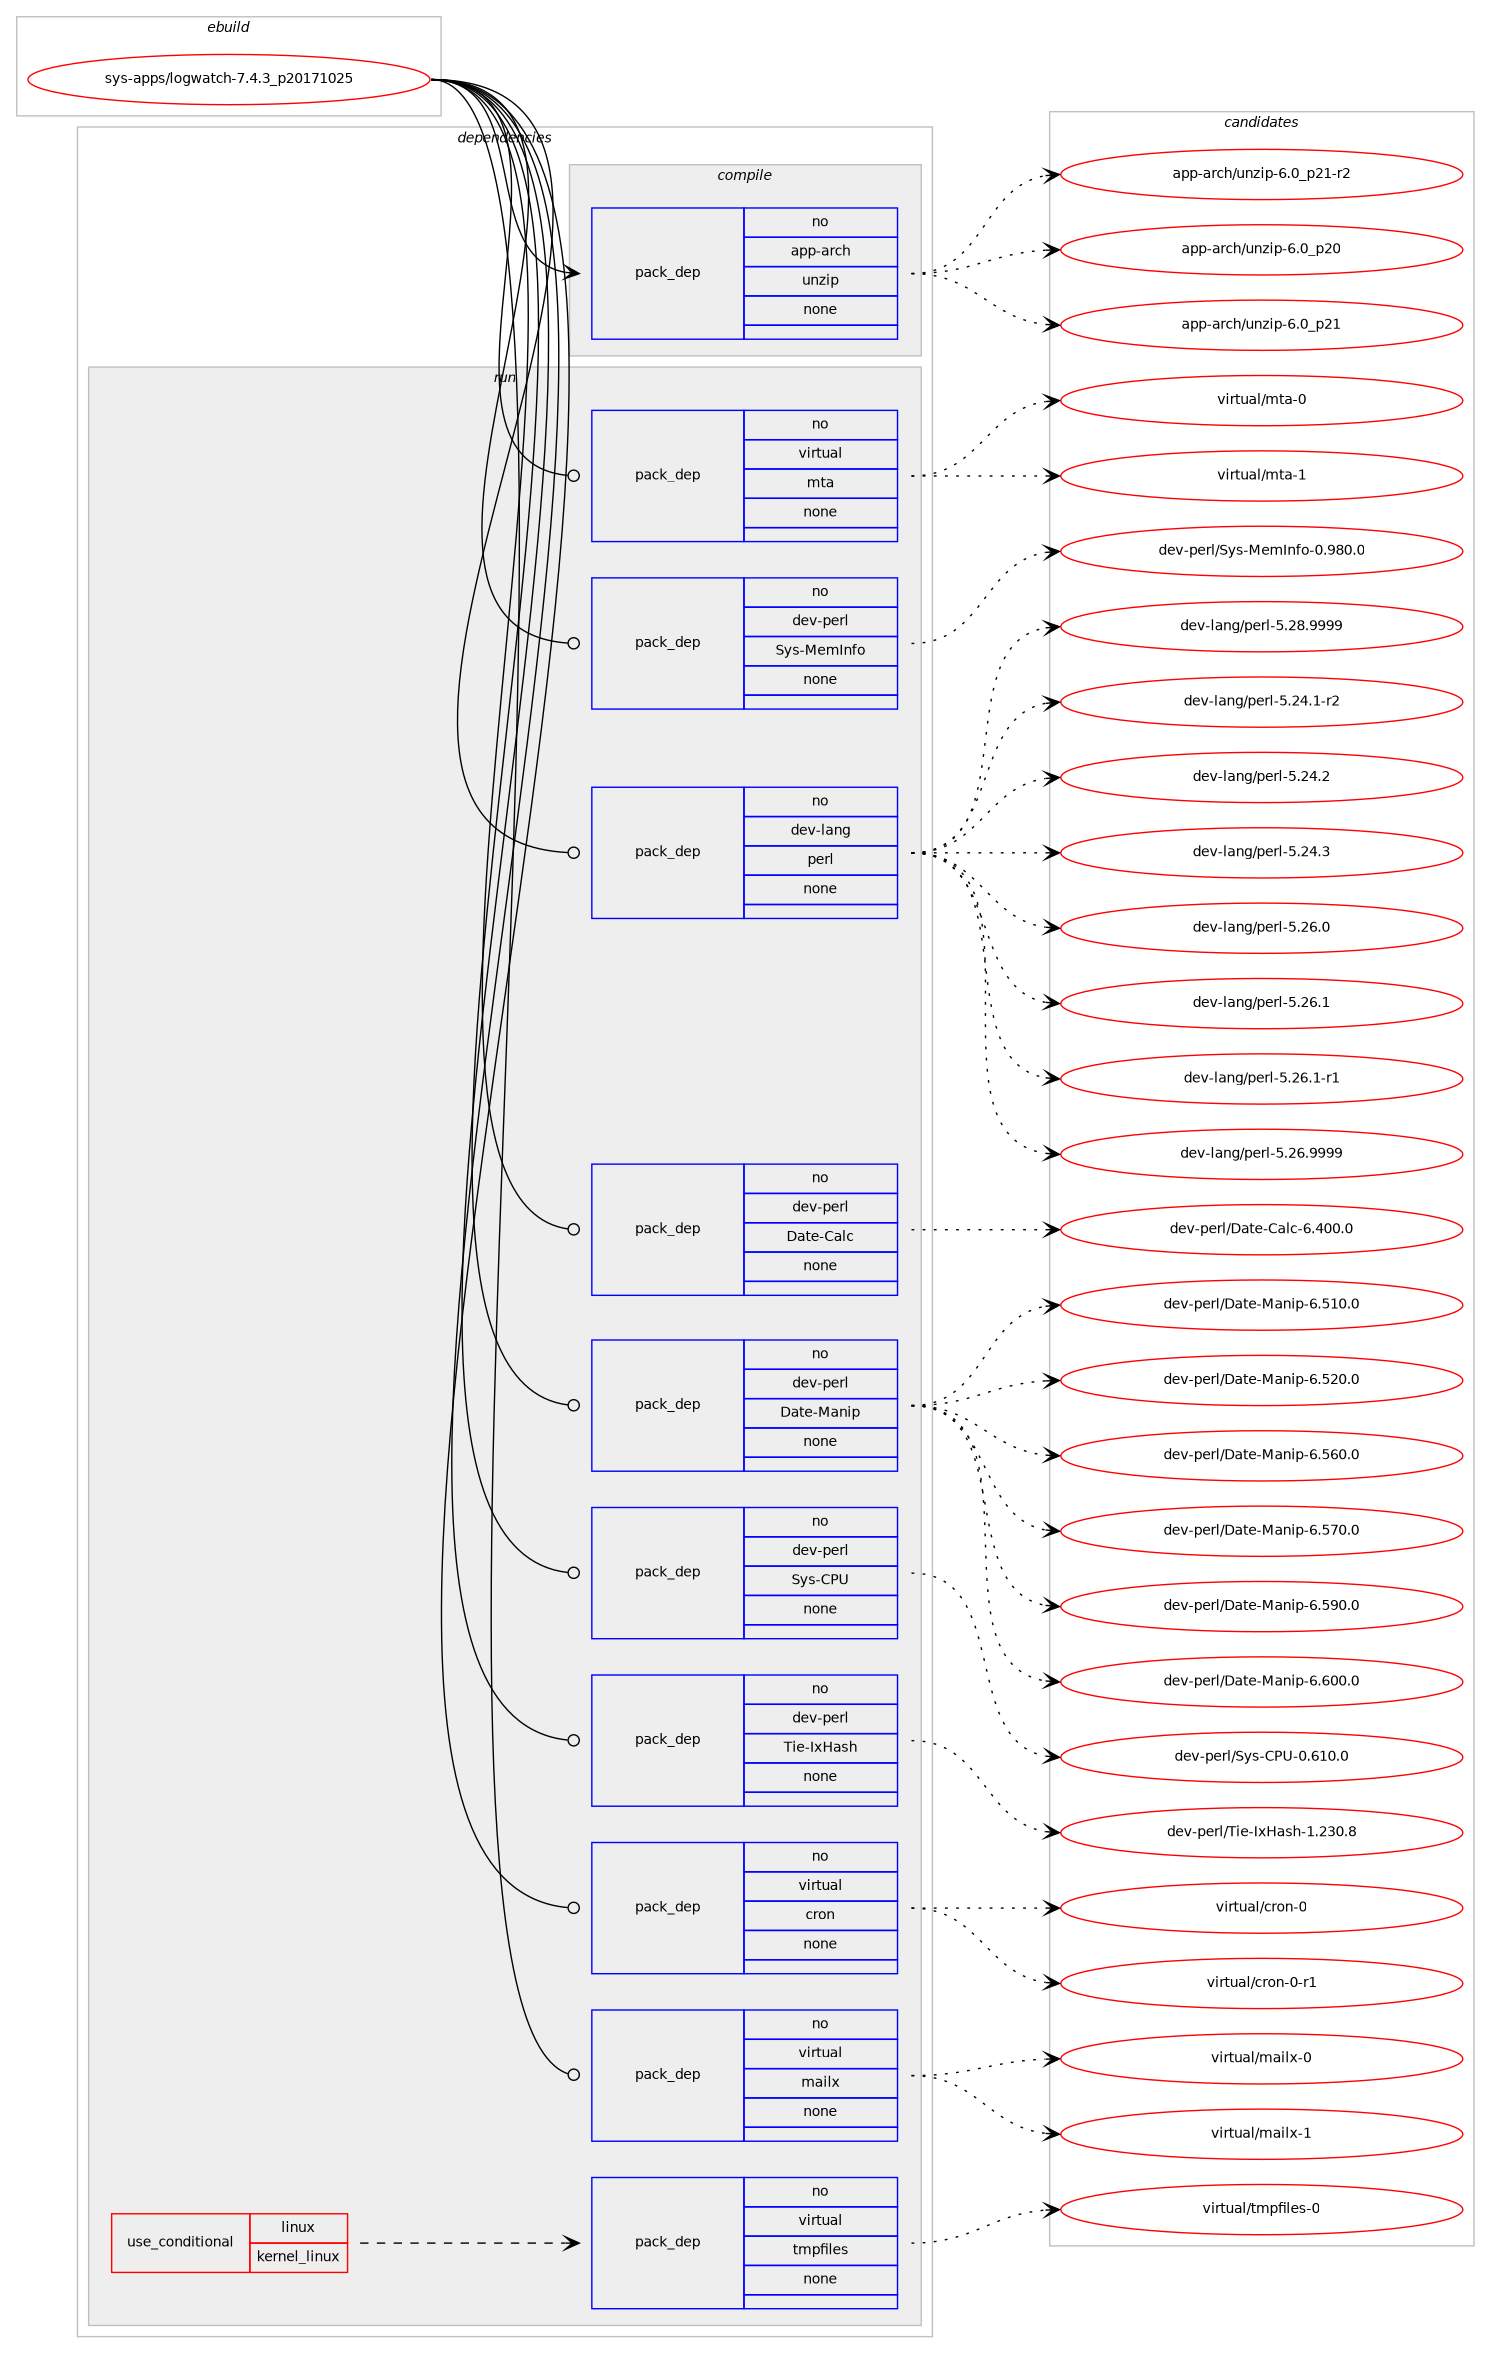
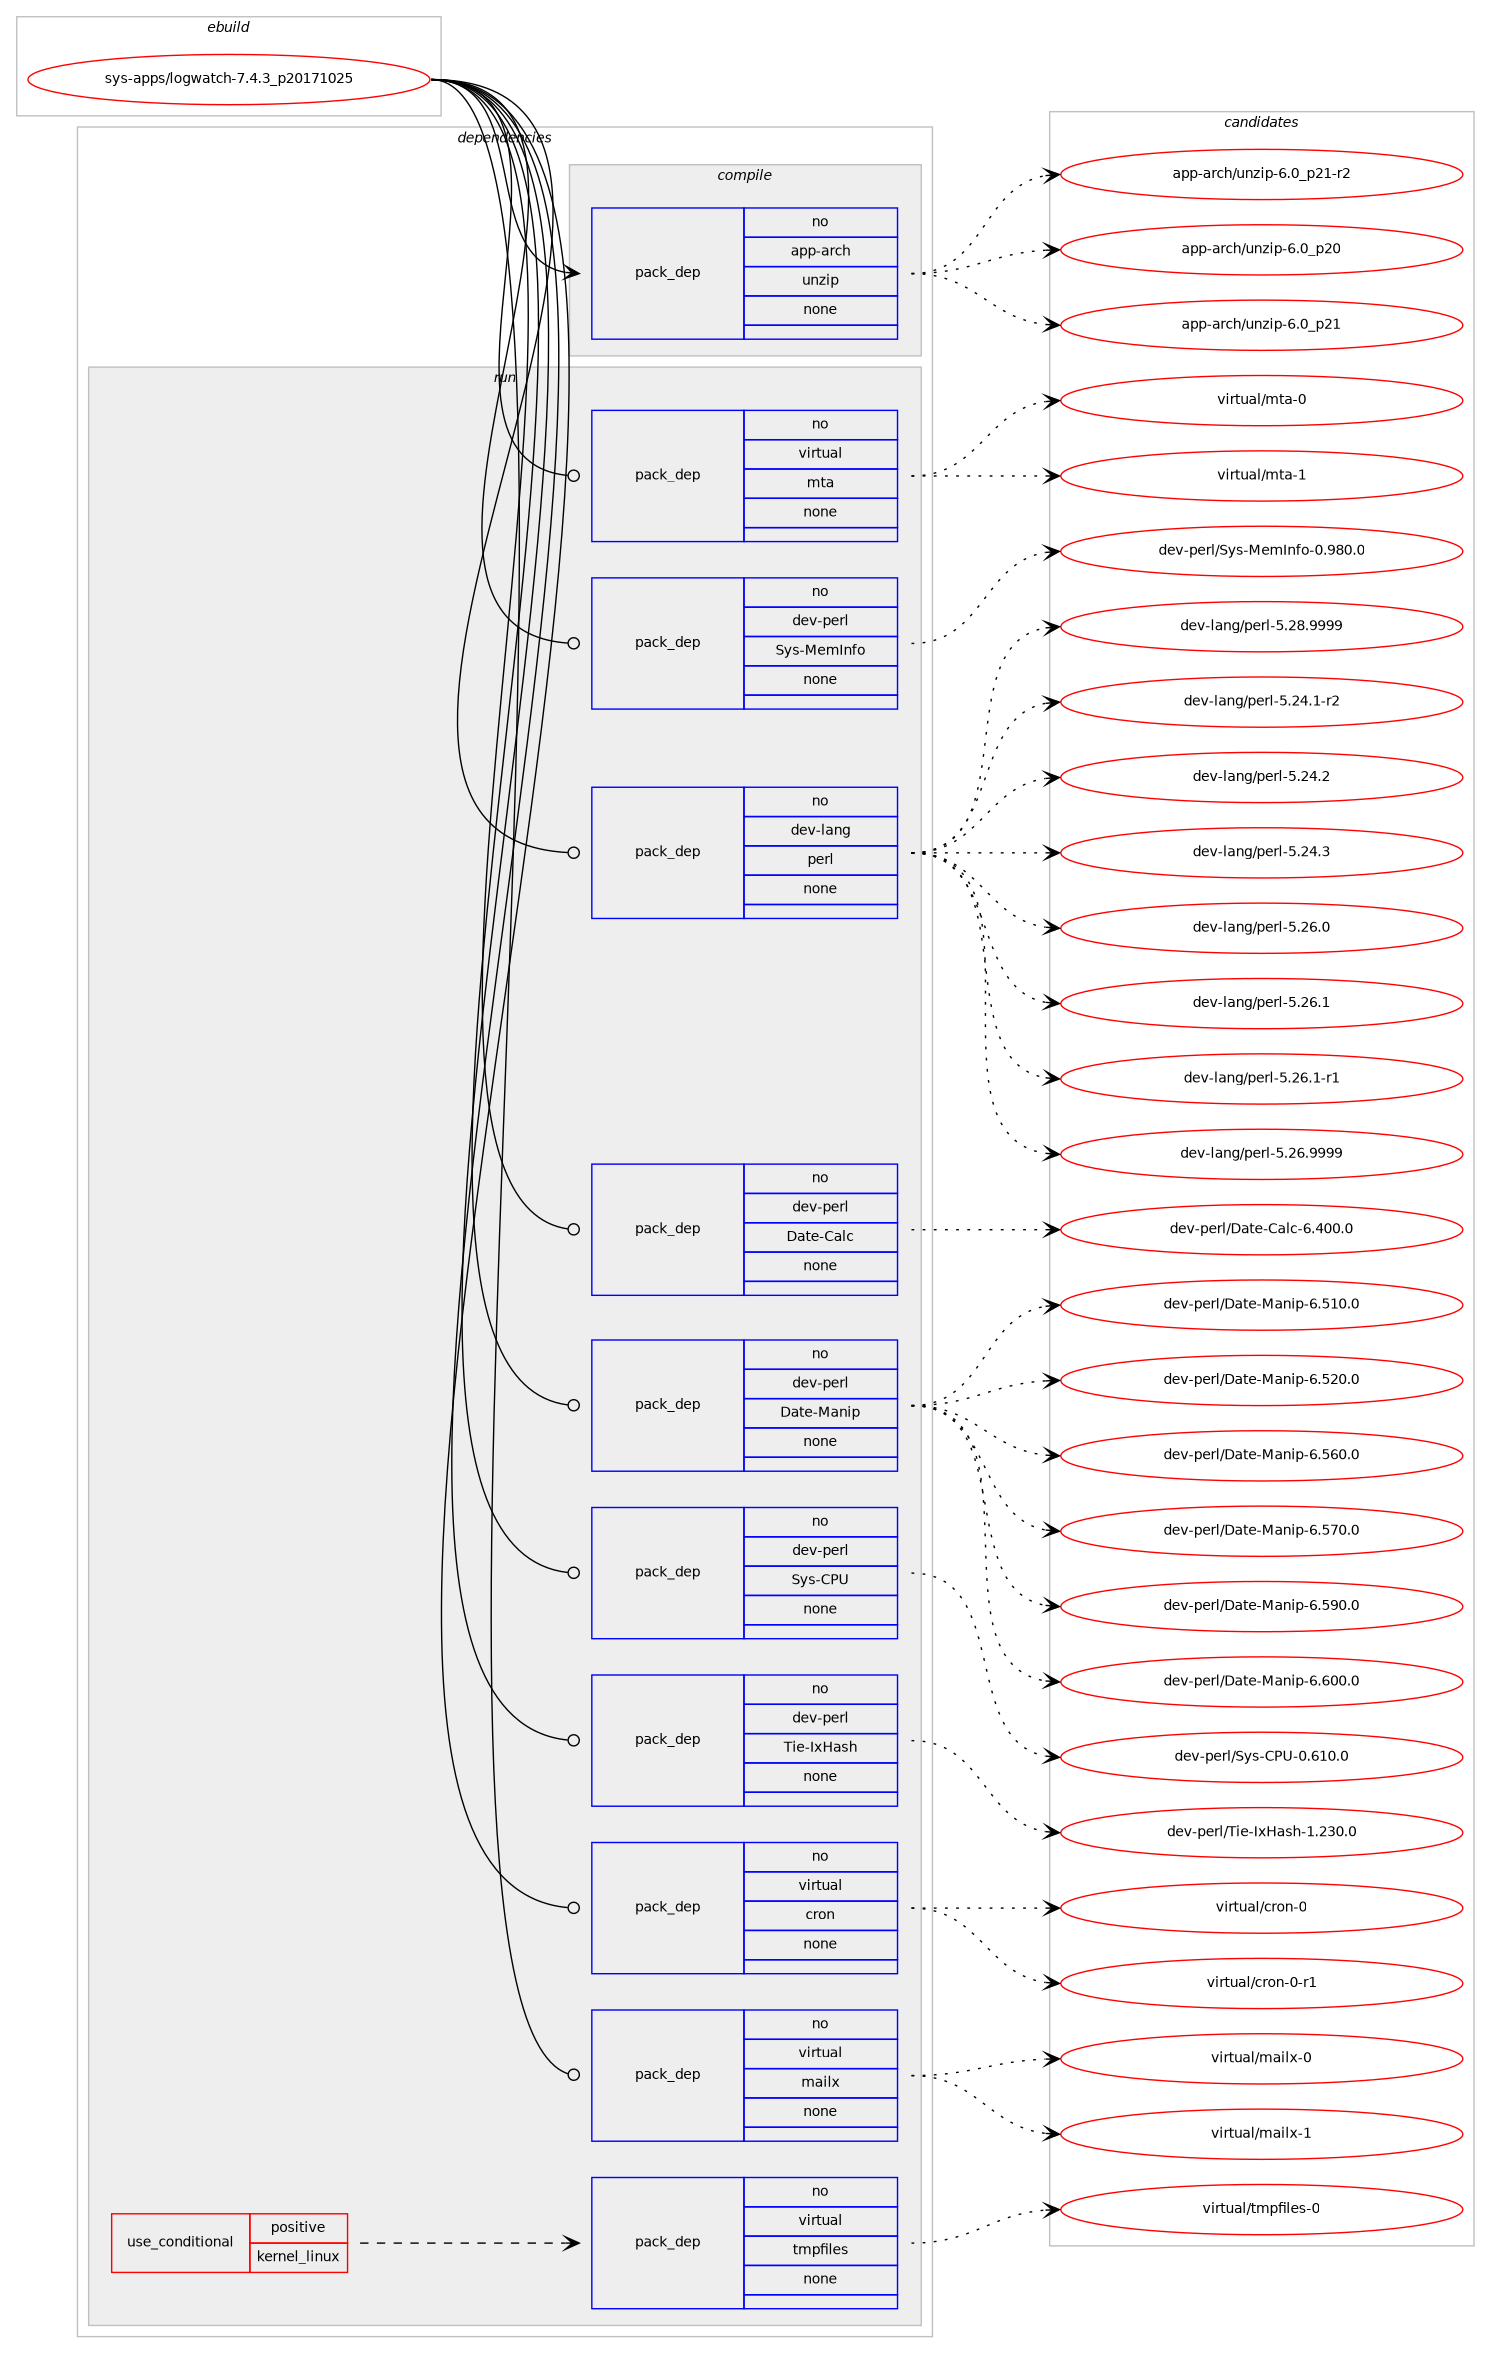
(1262, 1833) -> (1262, 1833)
(299, 2228) -> (299, 2228)
